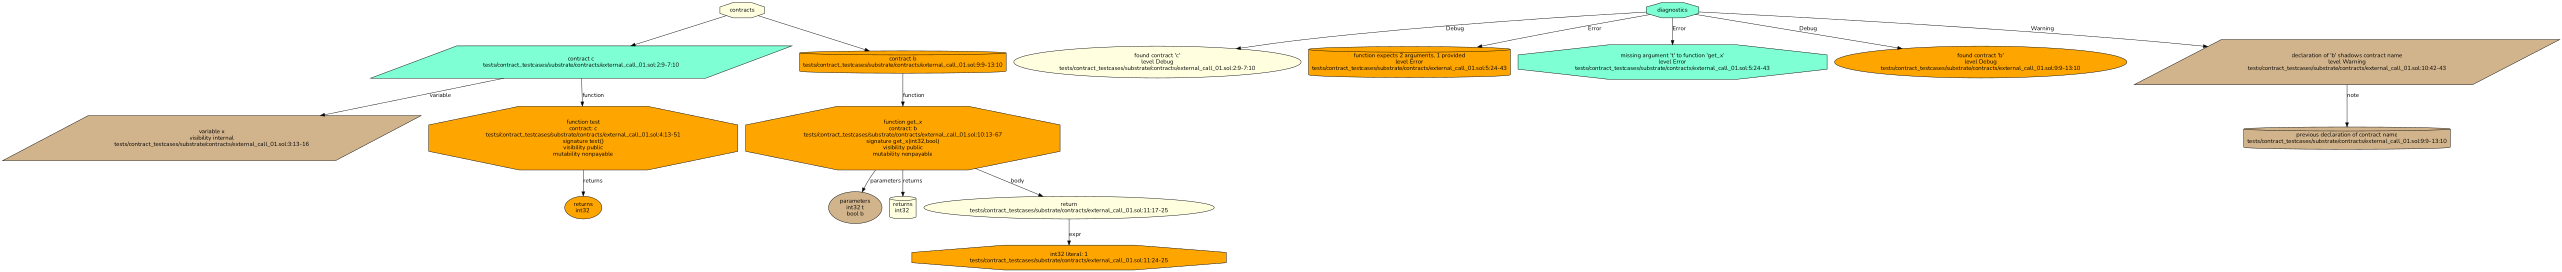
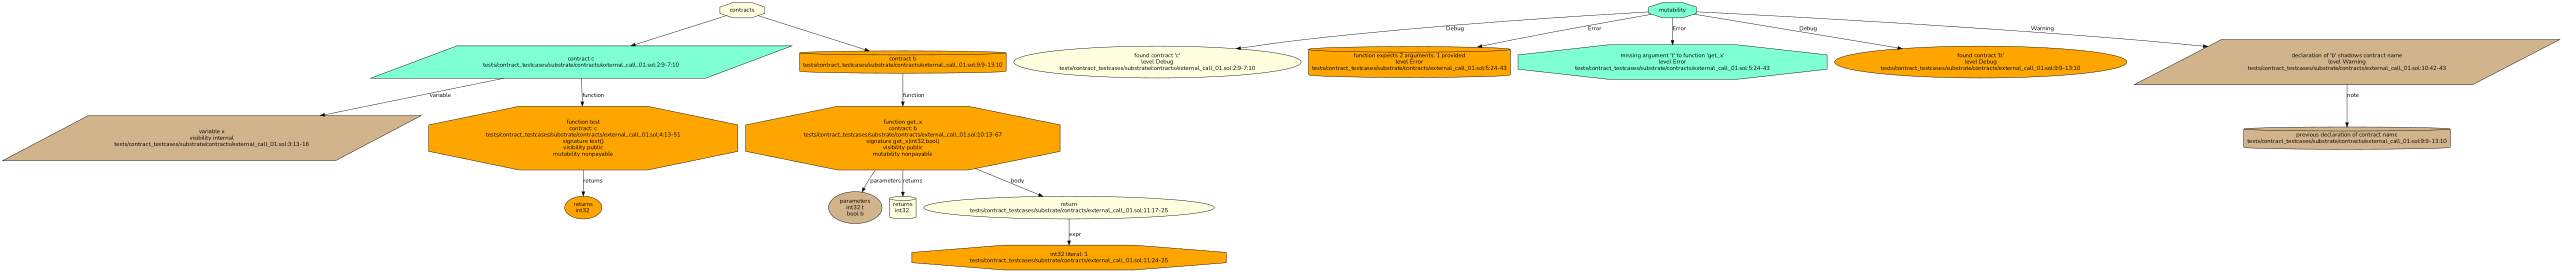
(1673, 10) -> (1673, 10)
